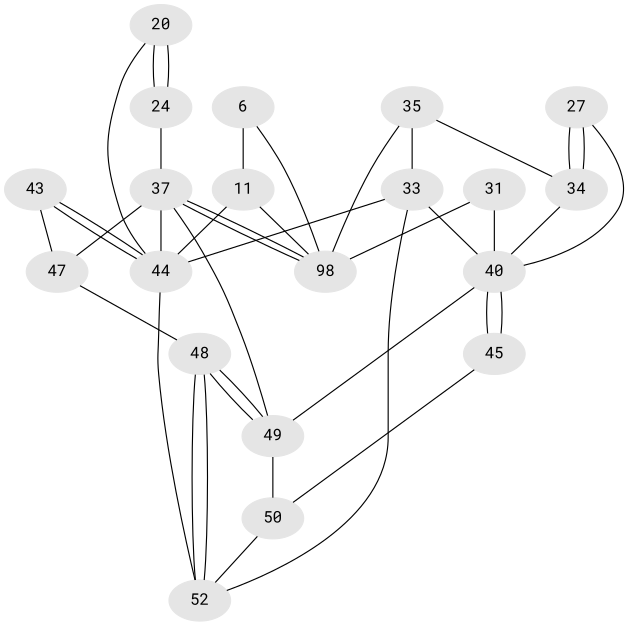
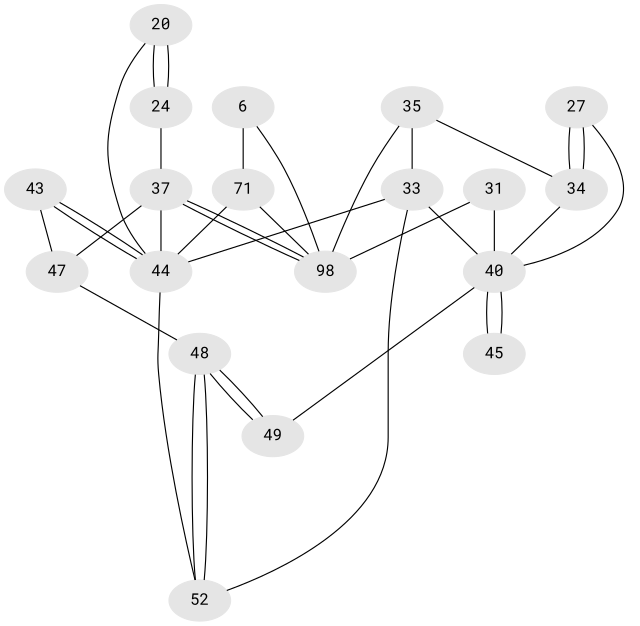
(243, 190) -> (243, 190)
(231, 307) -> none
(273, 518) -> none
